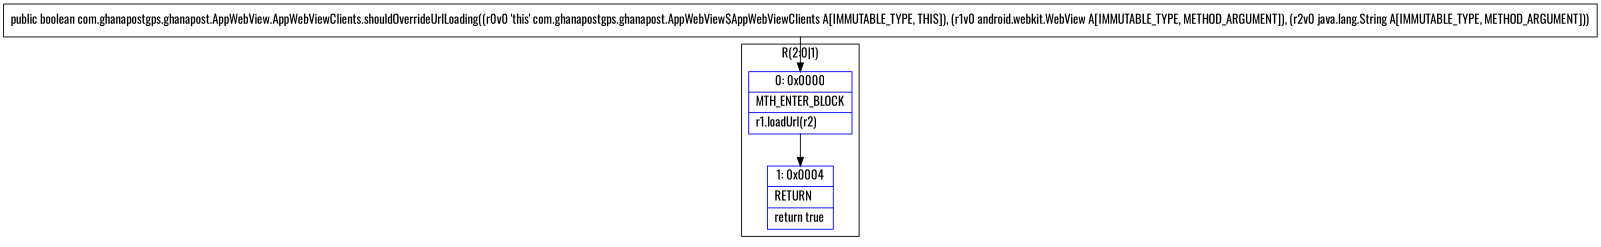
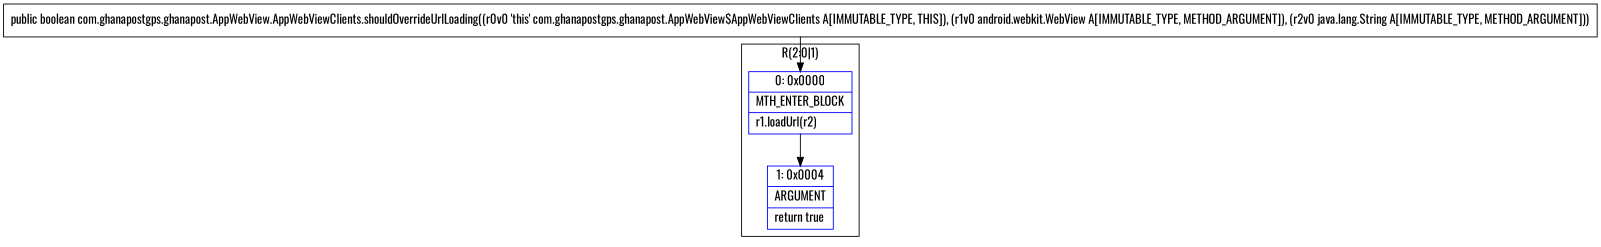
(794, 197) -> (800, 197)
